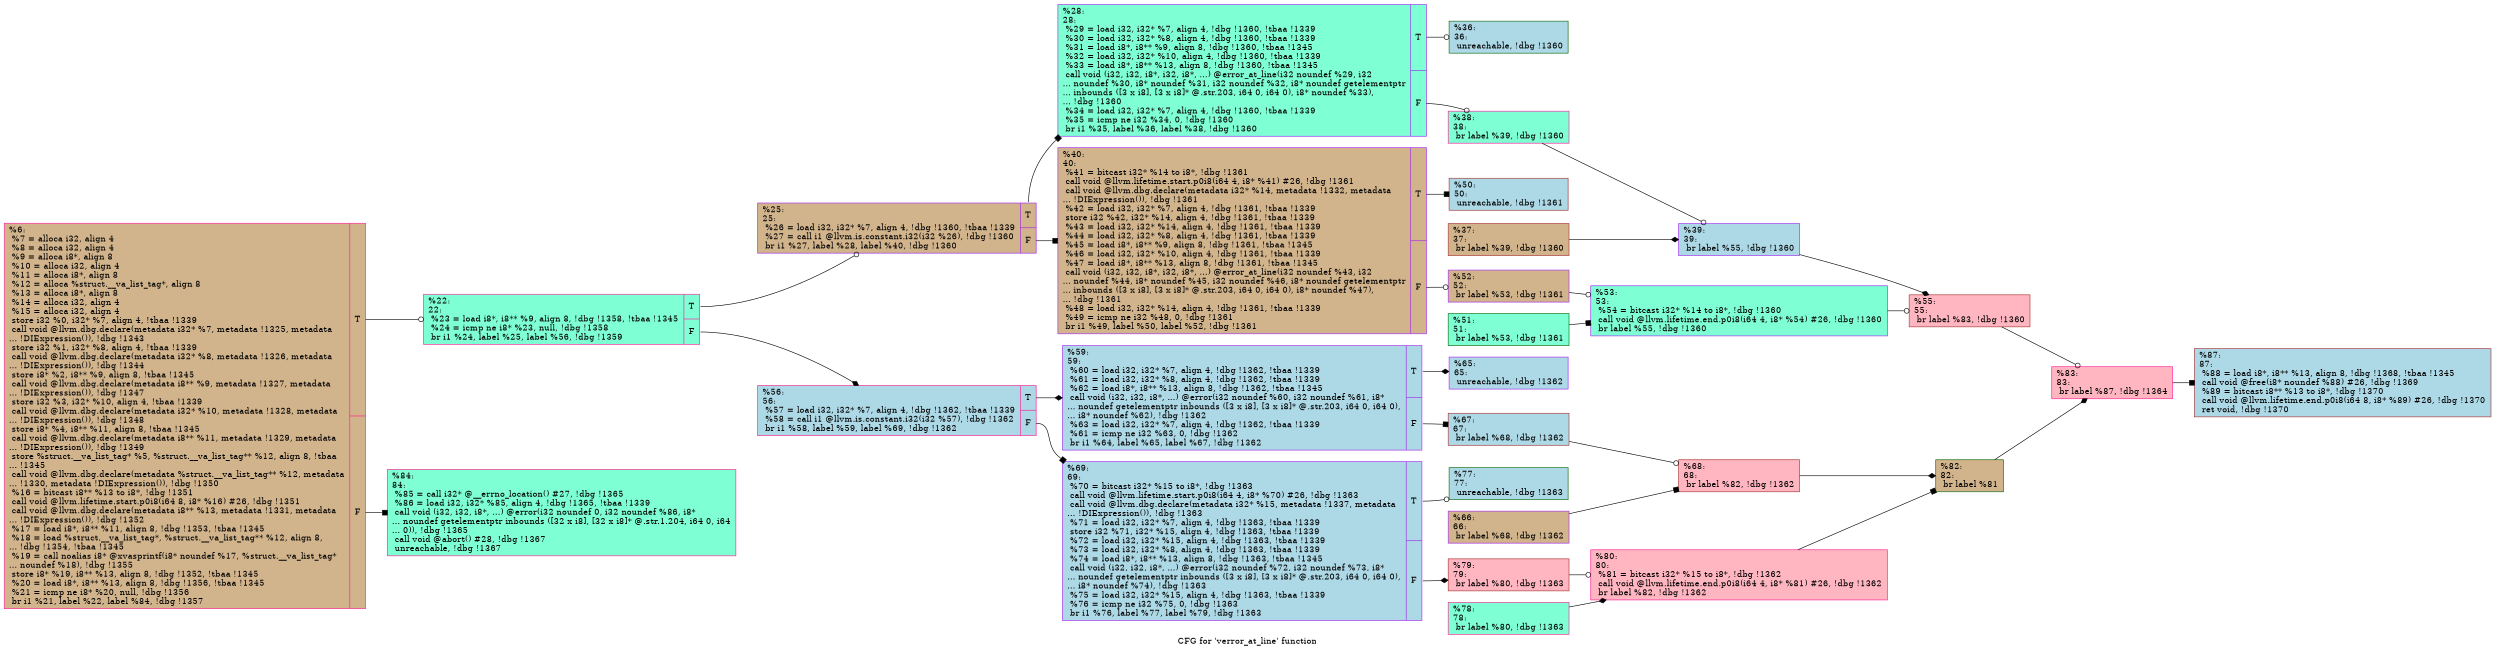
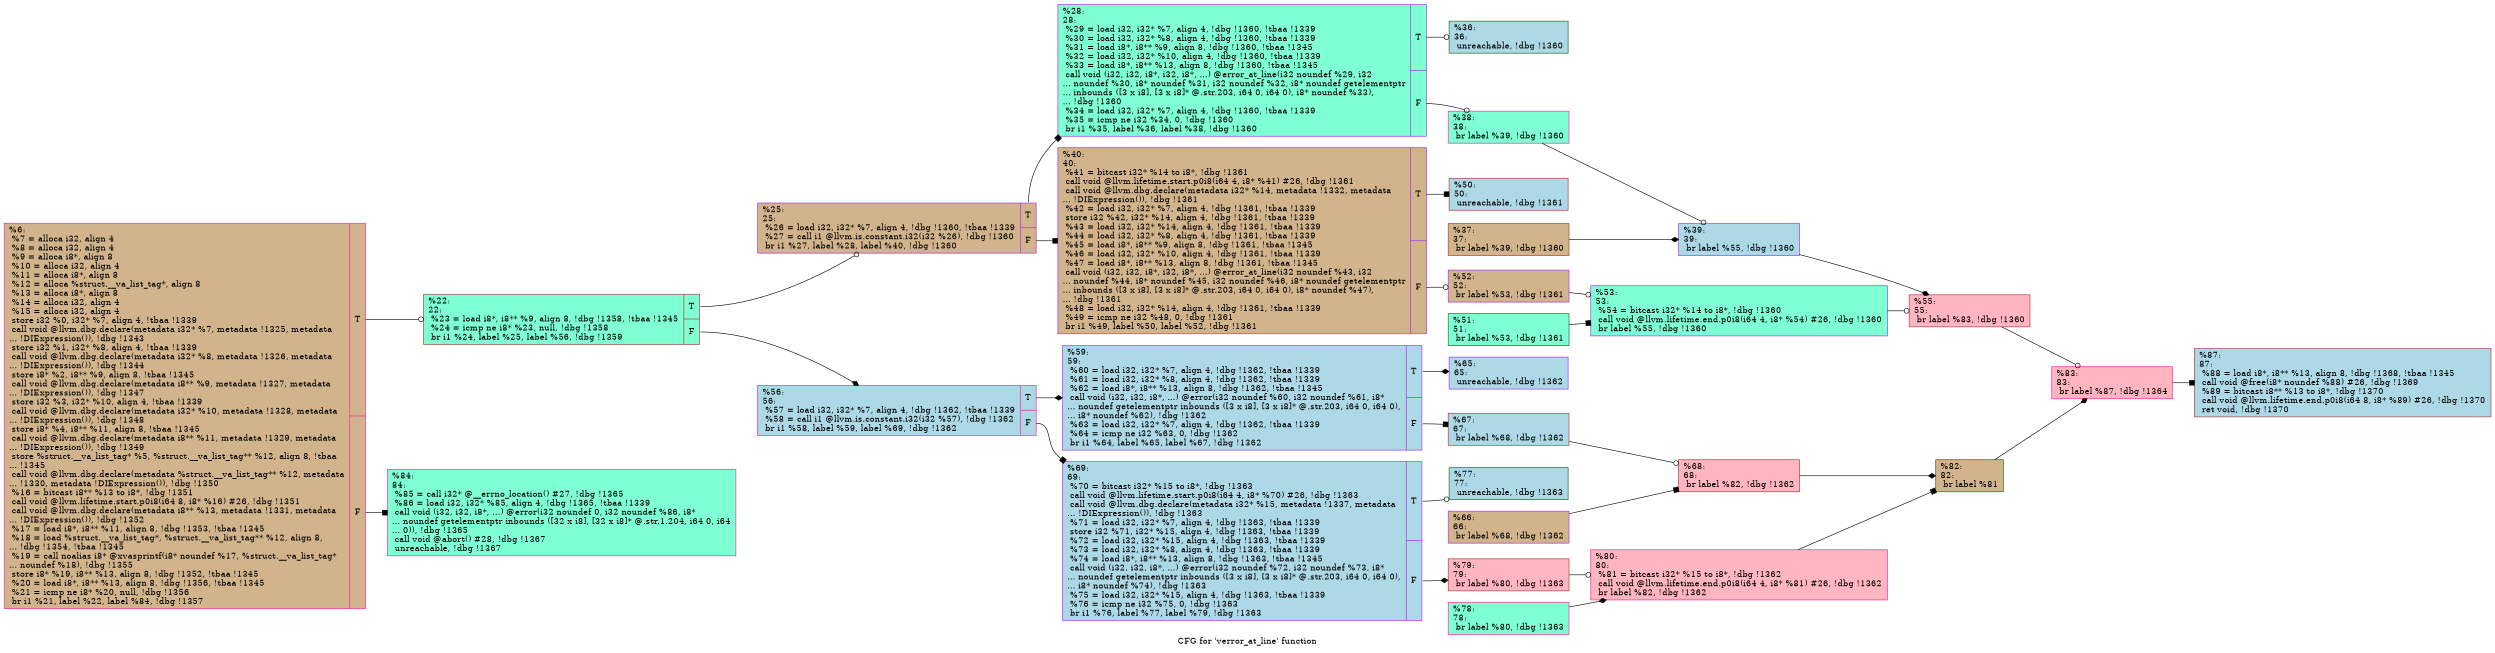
(562, 319) -> (562, 319)
(1153, 434) -> (1153, 434)
